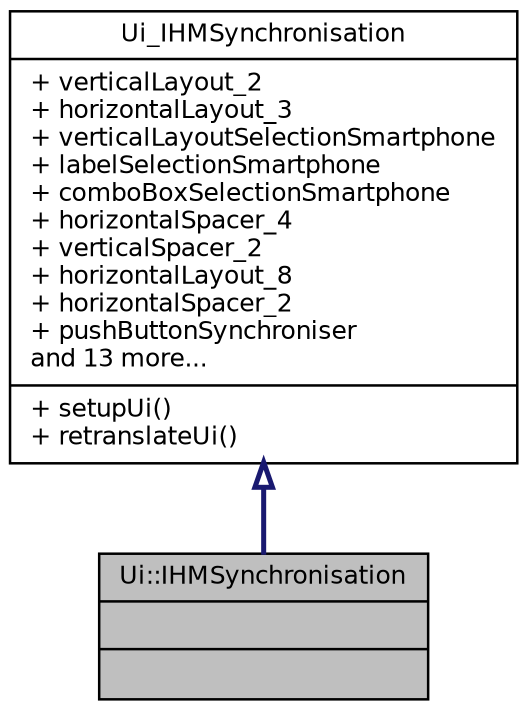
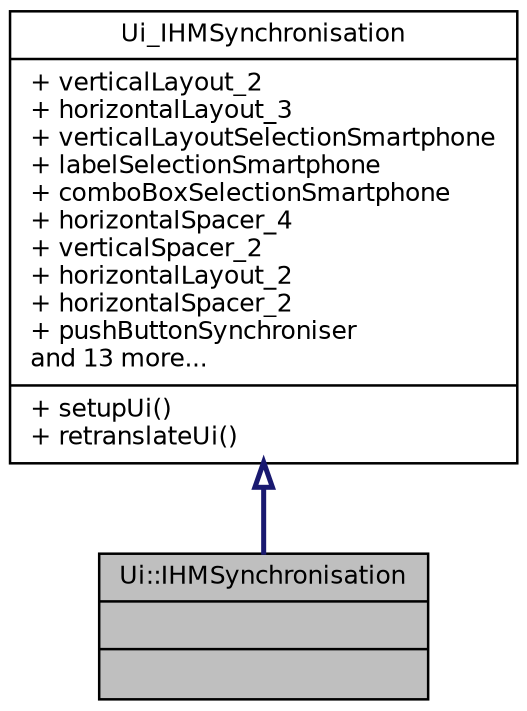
(162, 276) -> (162, 276)
